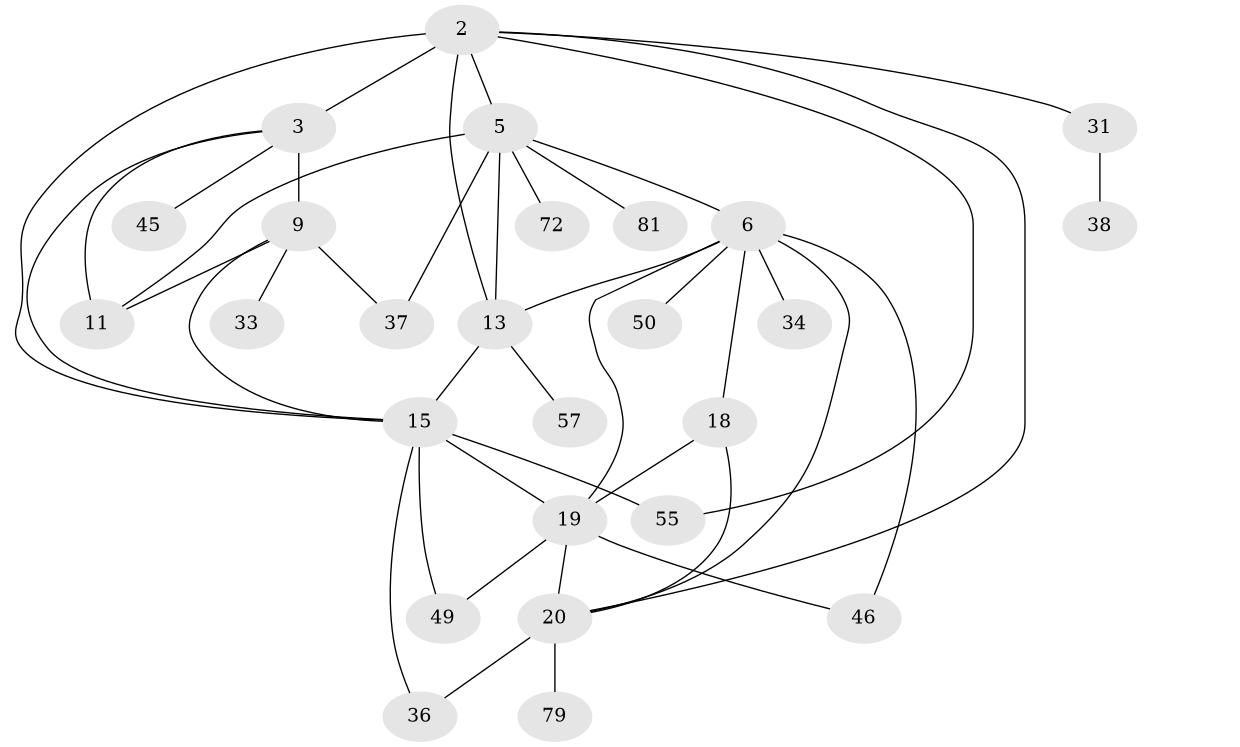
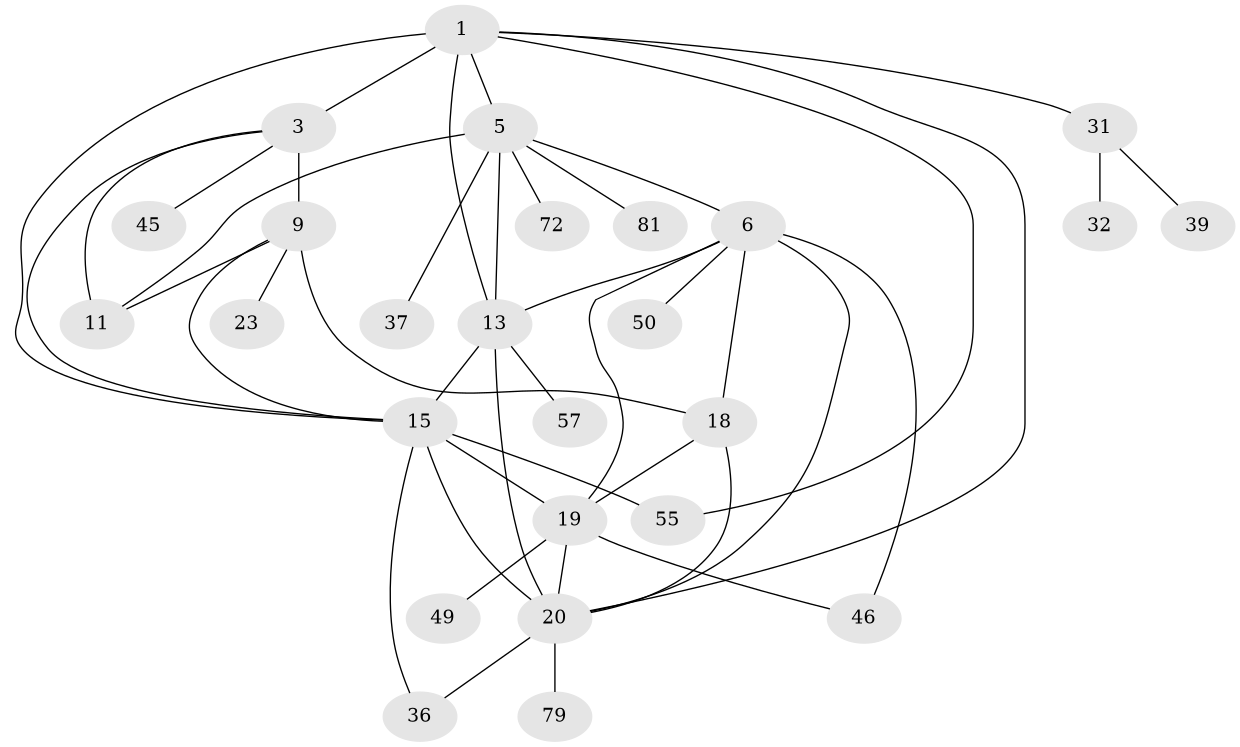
(462, 30) -> (462, 30)
(1100, 226) -> (1100, 226)
none -> (1198, 226)
(348, 275) -> (457, 392)
(247, 324) -> (247, 324)
(795, 324) -> none
none -> (504, 462)
(421, 521) -> (467, 532)
